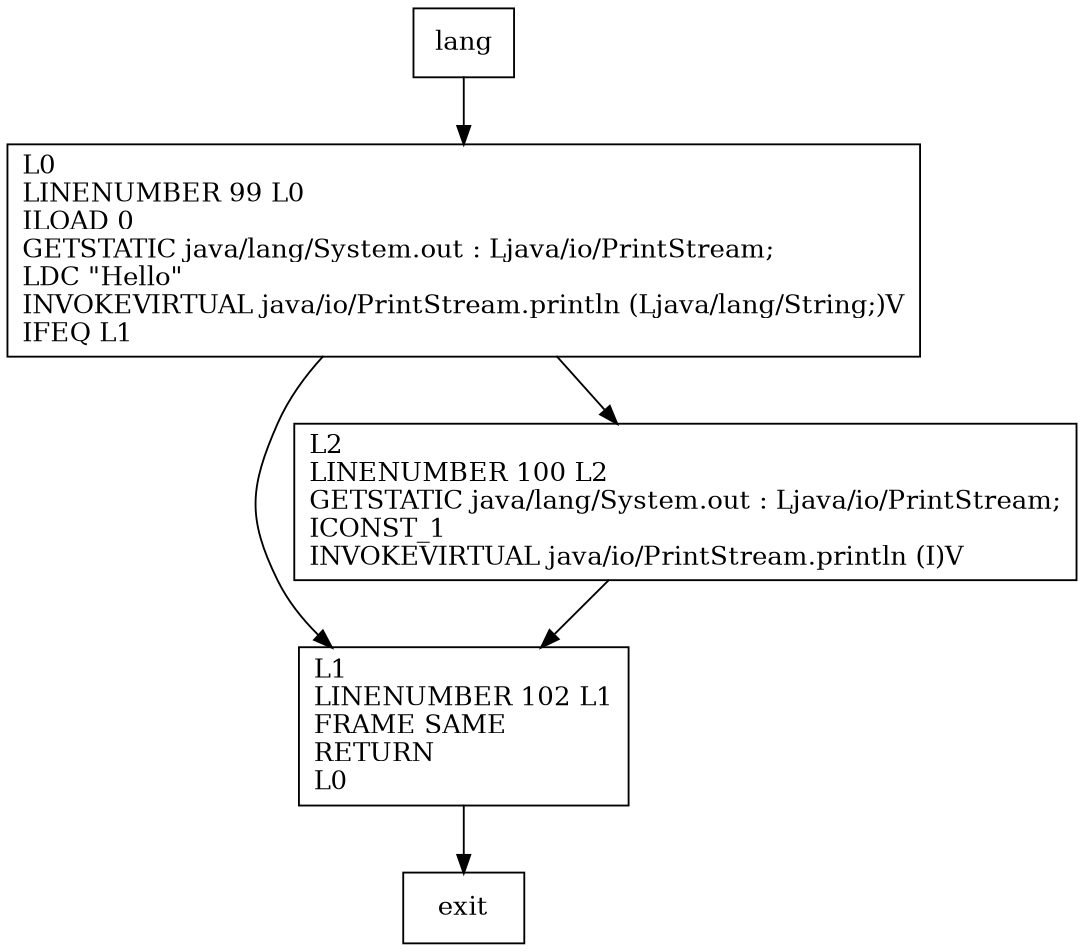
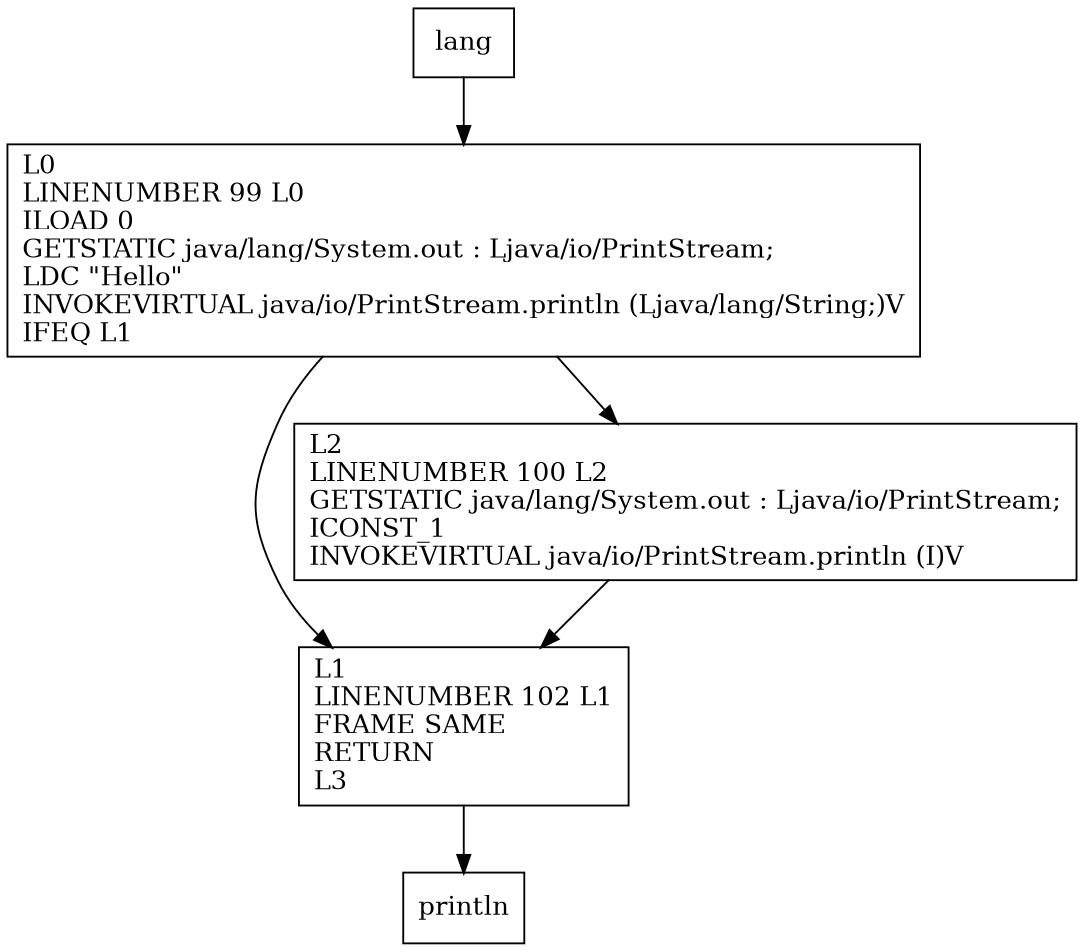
(464, 726) -> (464, 726)
(464, 908) -> (464, 908)
